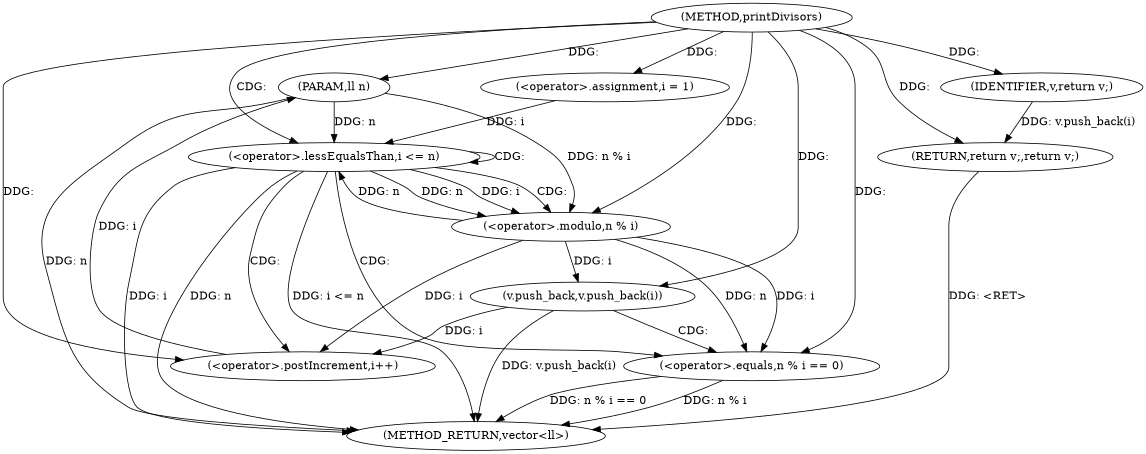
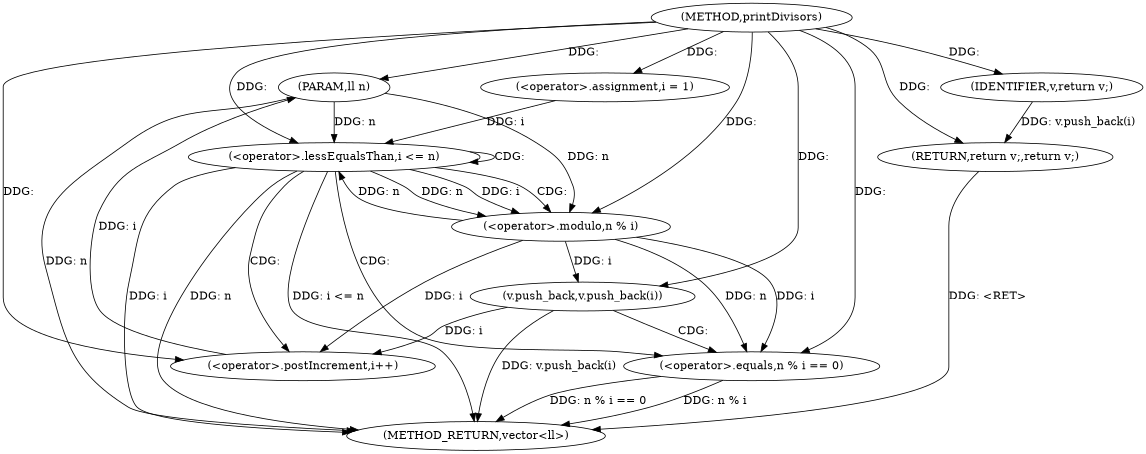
(254, 87) -> (254, 87)
(599, 157) -> (588, 157)
